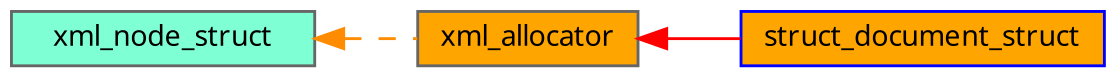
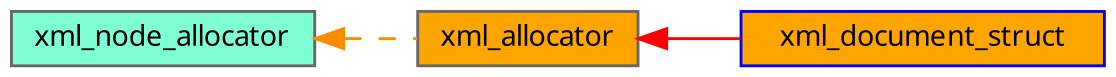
(163, 39) -> (163, 39)
(923, 39) -> (923, 39)
